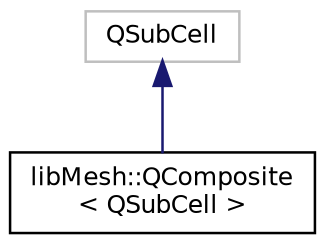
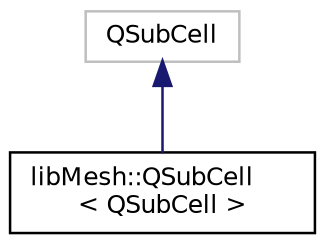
(163, 193) -> (163, 193)
